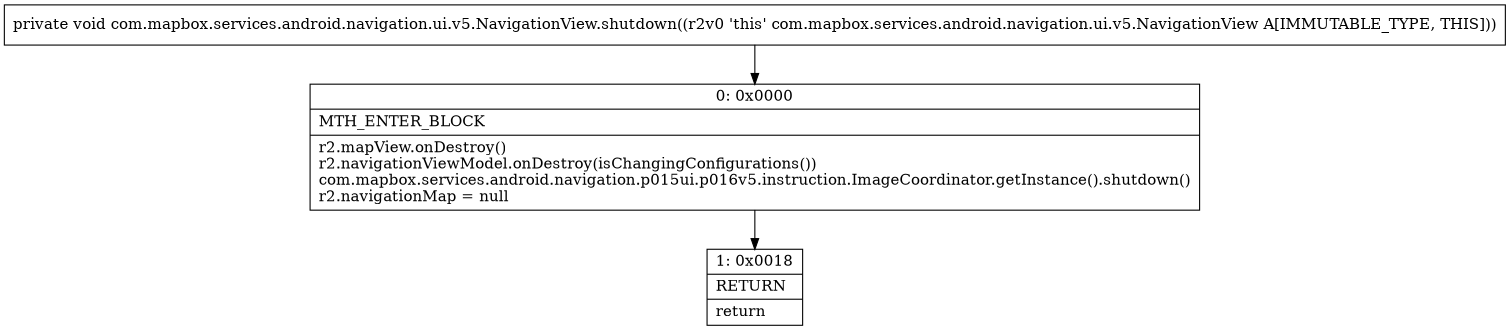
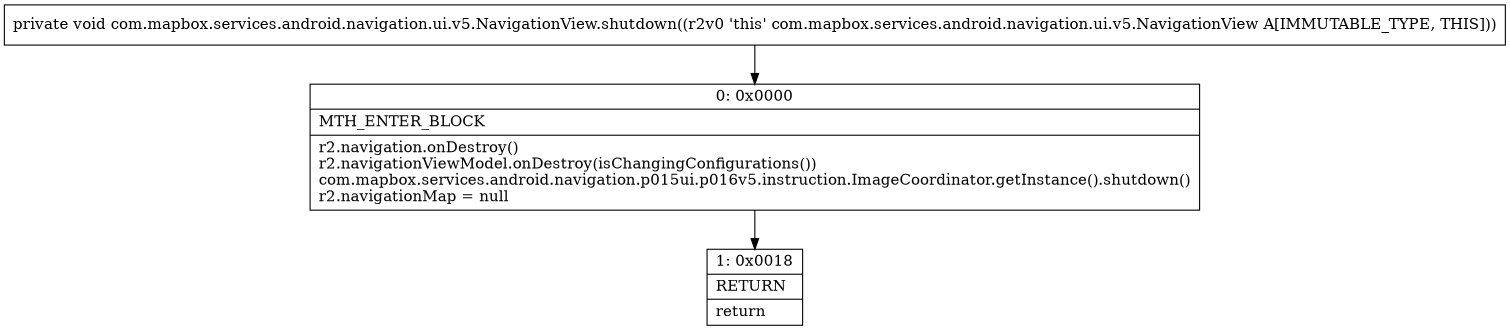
(413, 148) -> (419, 148)
